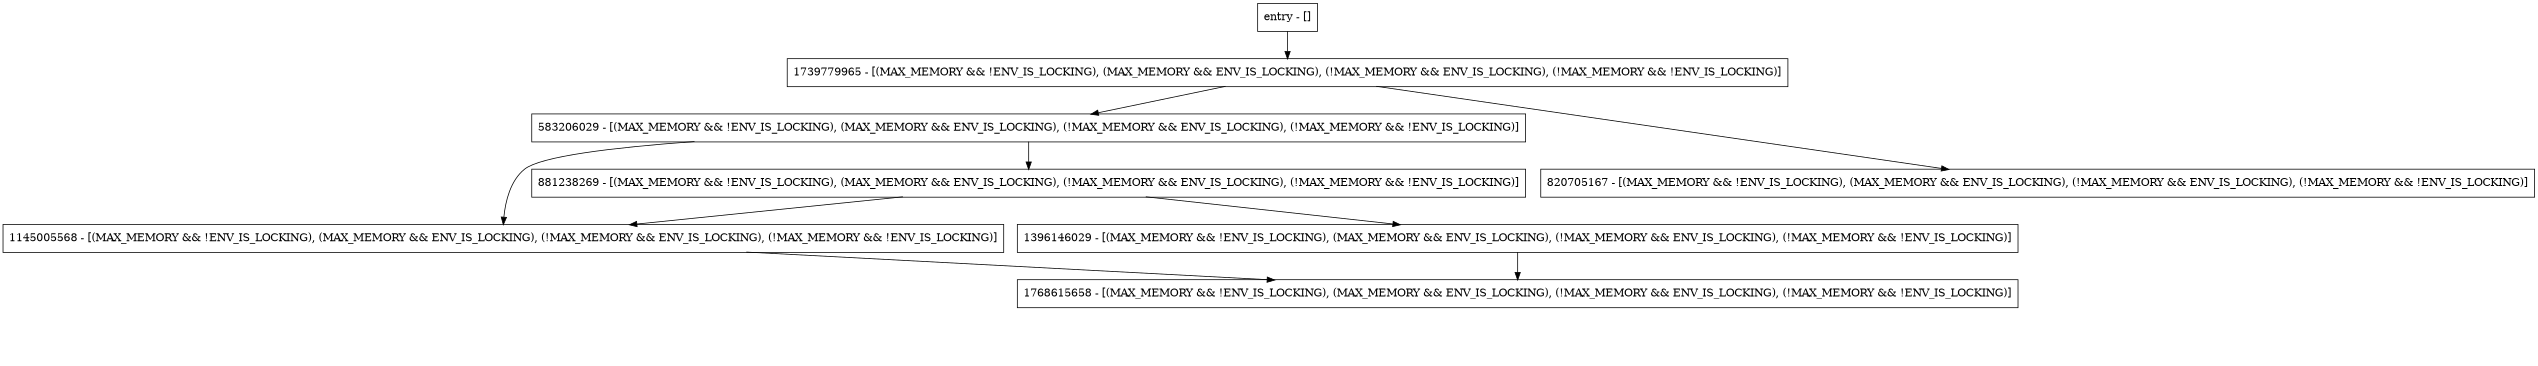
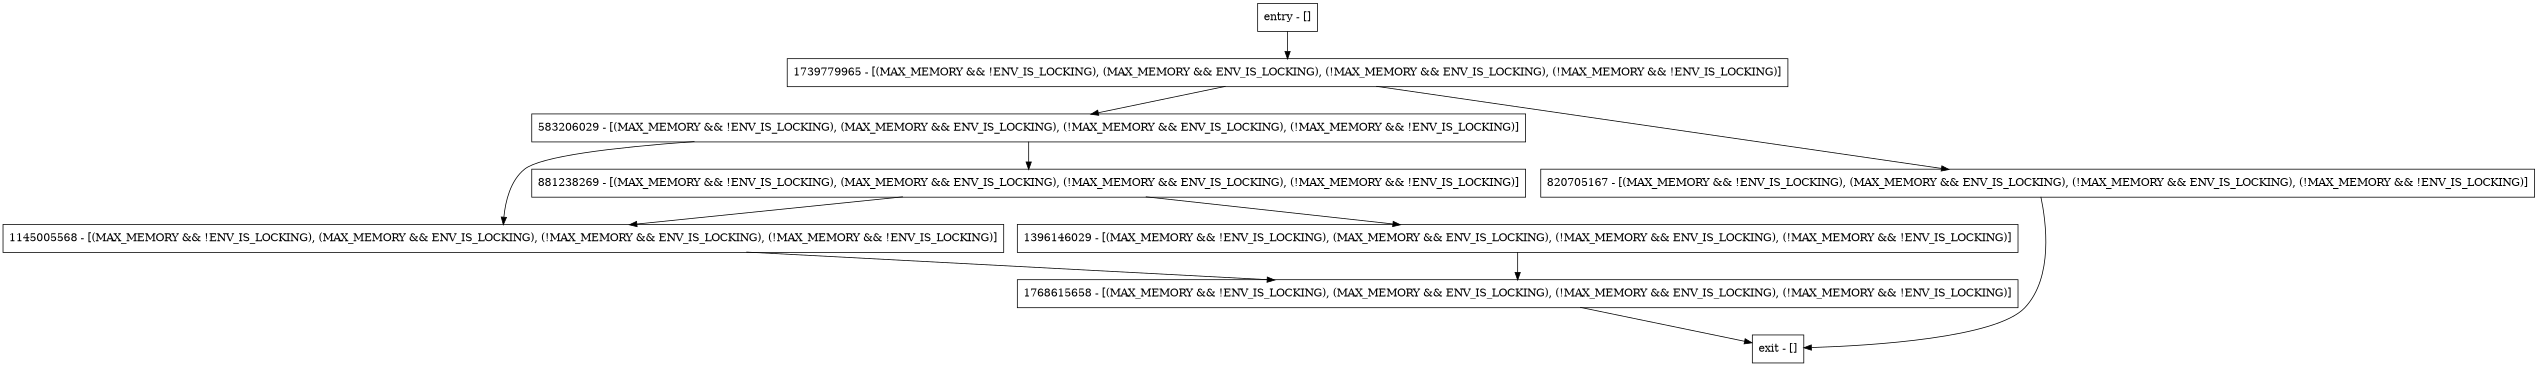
none -> (1778, 349)
